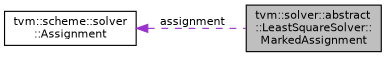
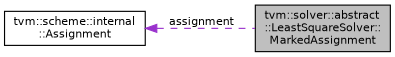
(70, 28) -> (75, 28)
